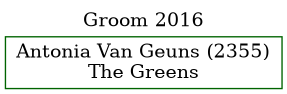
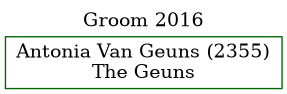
(144, 63) -> (144, 63)
